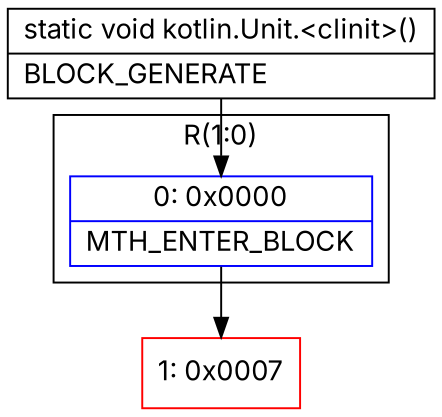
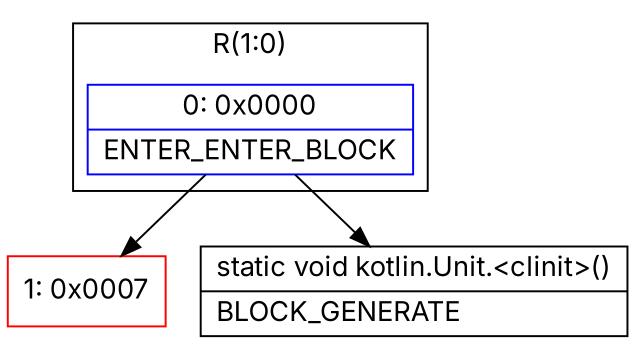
(221, 127) -> (325, 204)
(221, 243) -> (250, 151)
